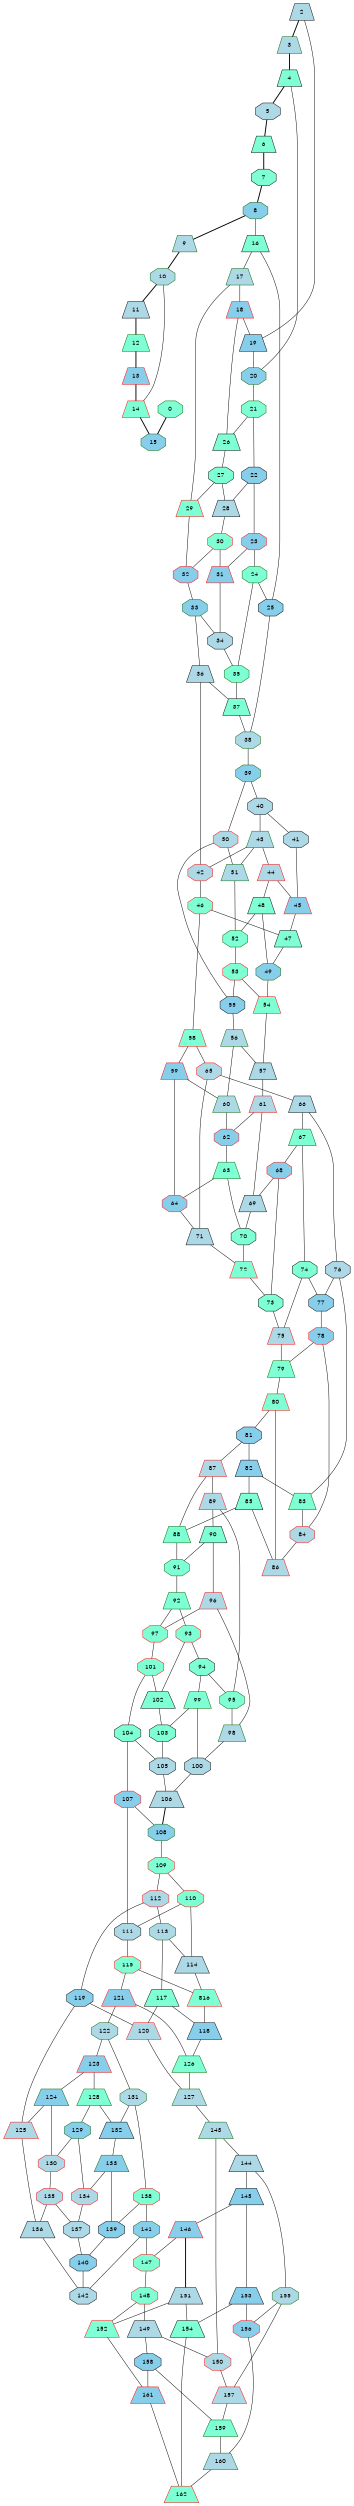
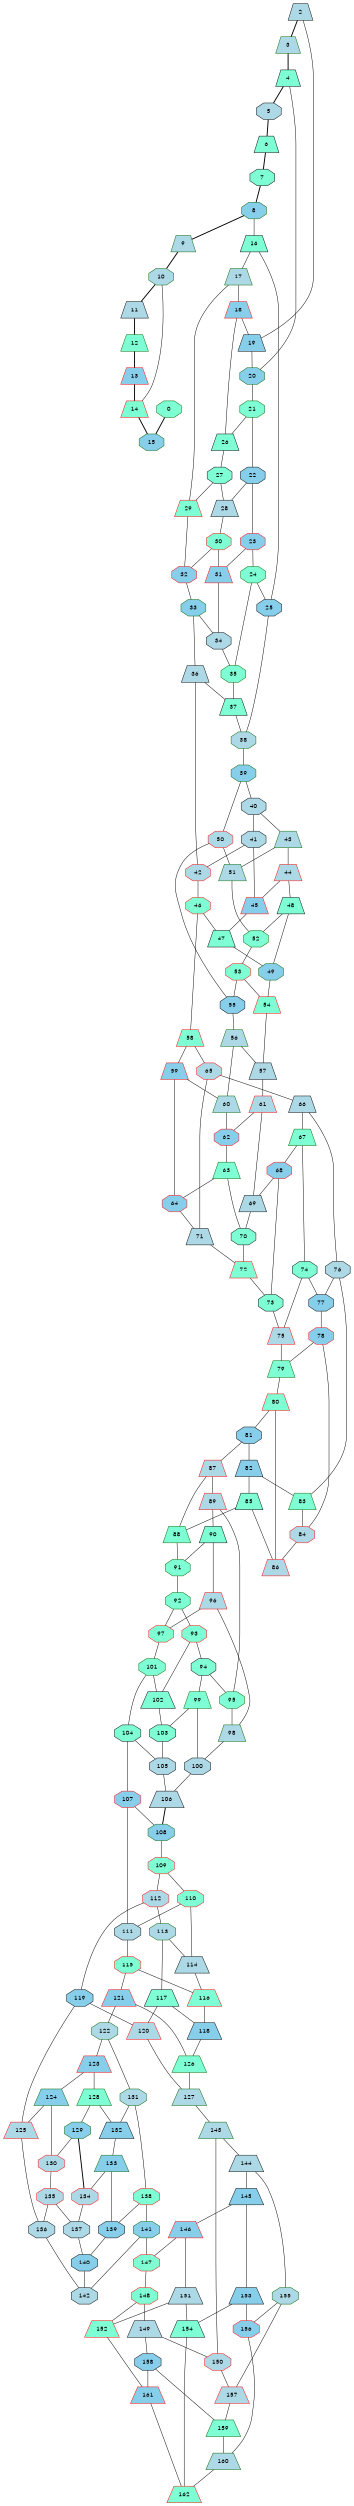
(227, 858) -> (224, 857)
(177, 1601) -> (178, 1601)
(151, 1667) -> (152, 1667)
(204, 1998) -> (204, 1998)
(81, 2163) -> (81, 2163)
(38, 2230) -> (42, 2230)
(186, 2263) -> (186, 2263)
